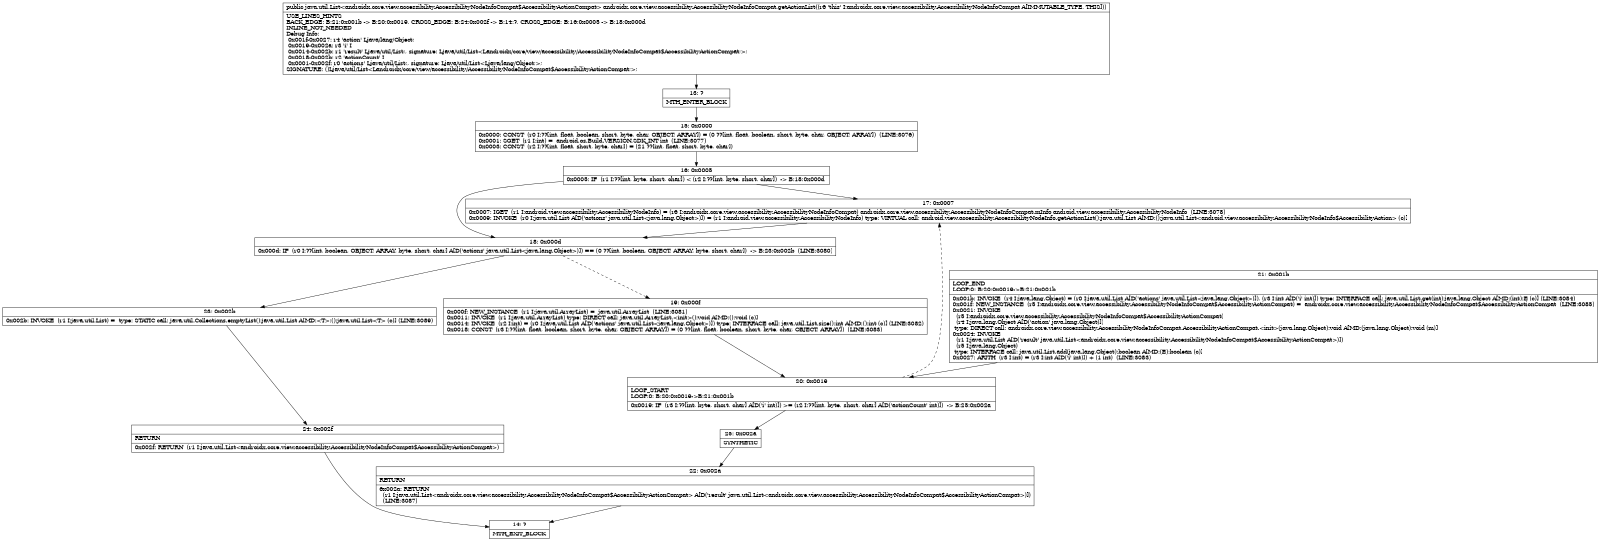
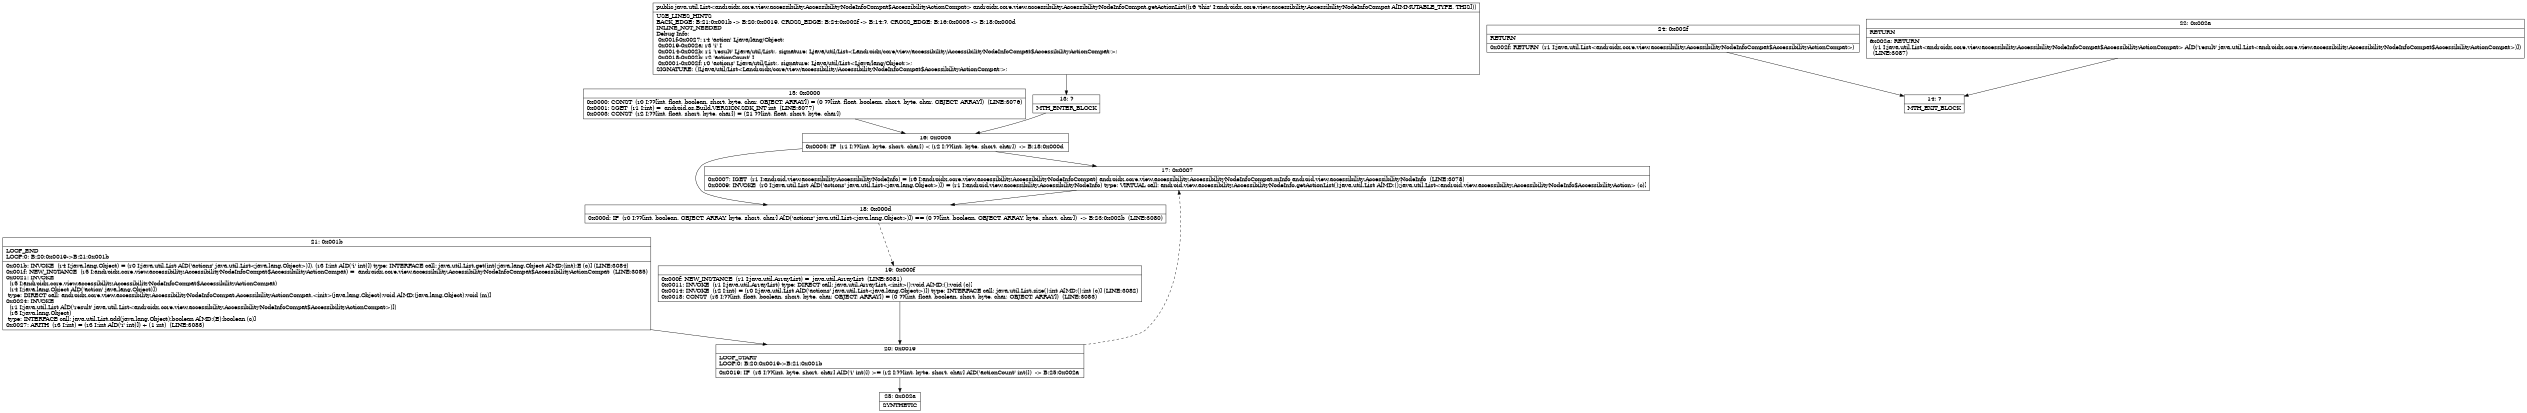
(696, 112) -> (1013, 124)
(220, 317) -> none
(728, 456) -> none
